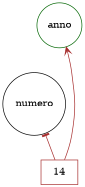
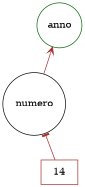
(75, 107) -> (47, 64)
